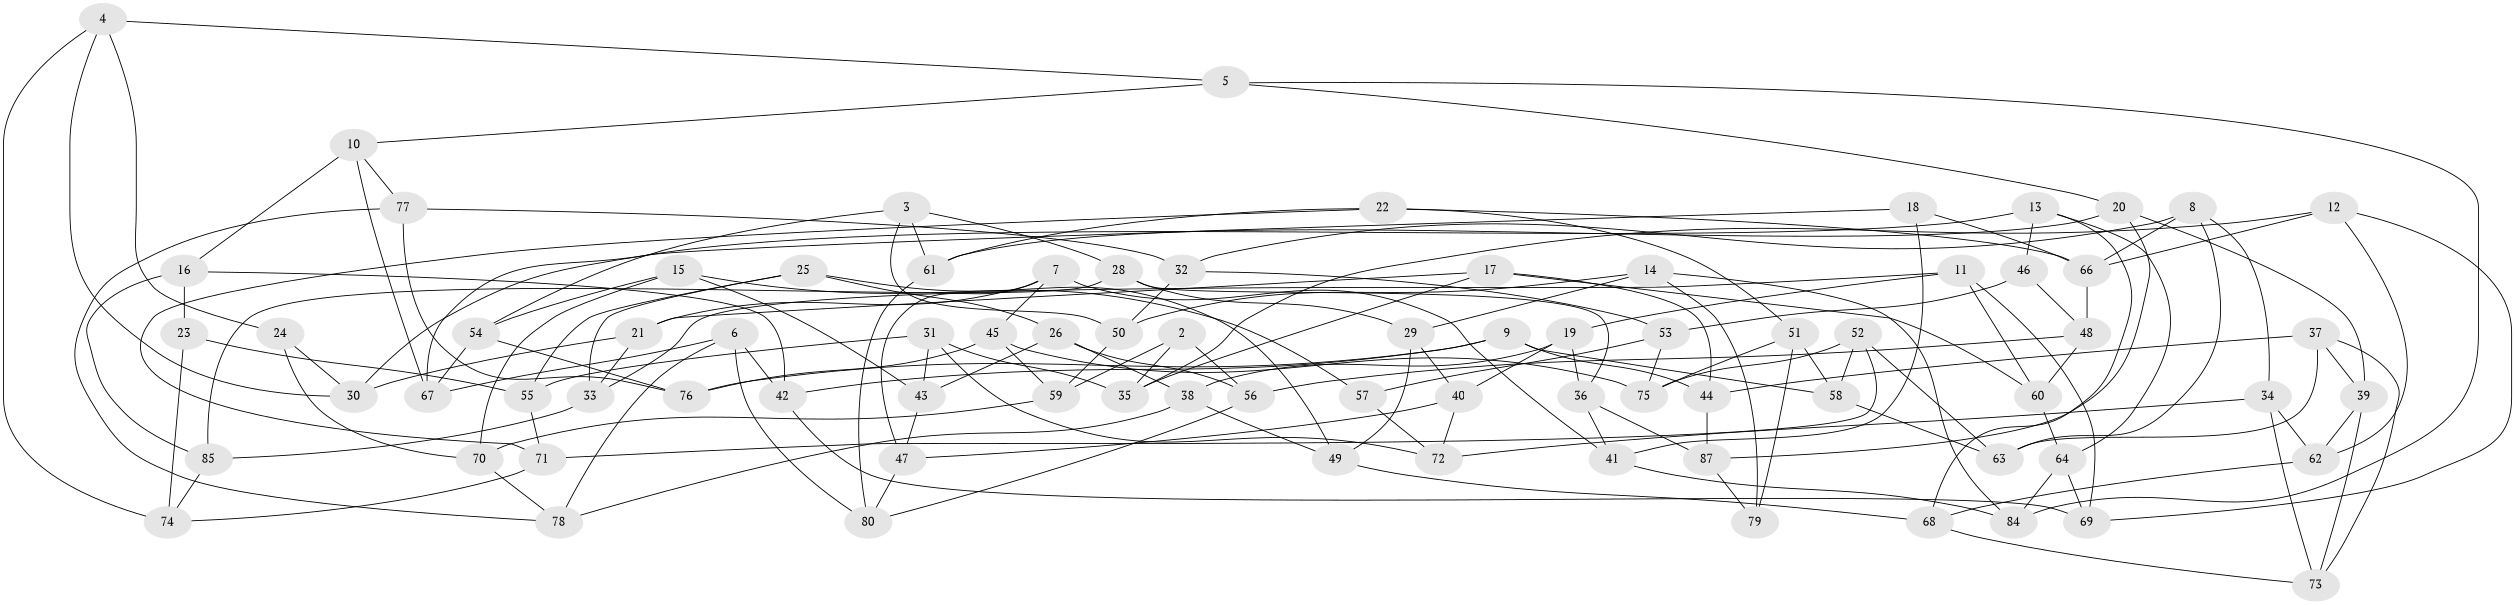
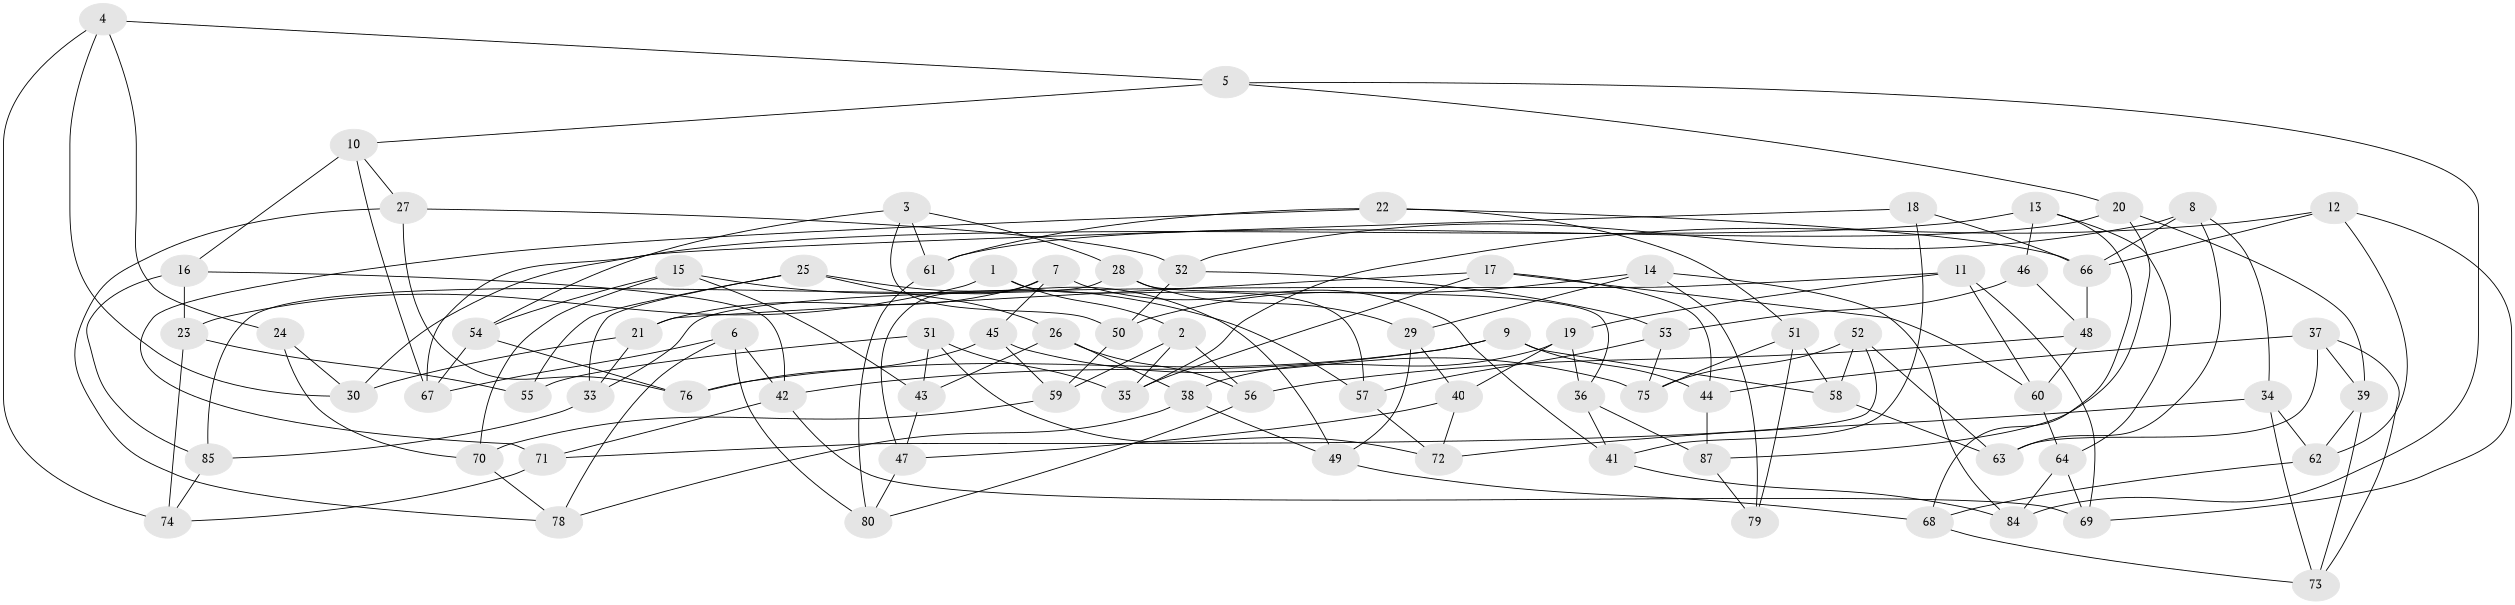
(404, 208) -> (404, 208)
none -> (993, 271)
(535, 428) -> (663, 428)
